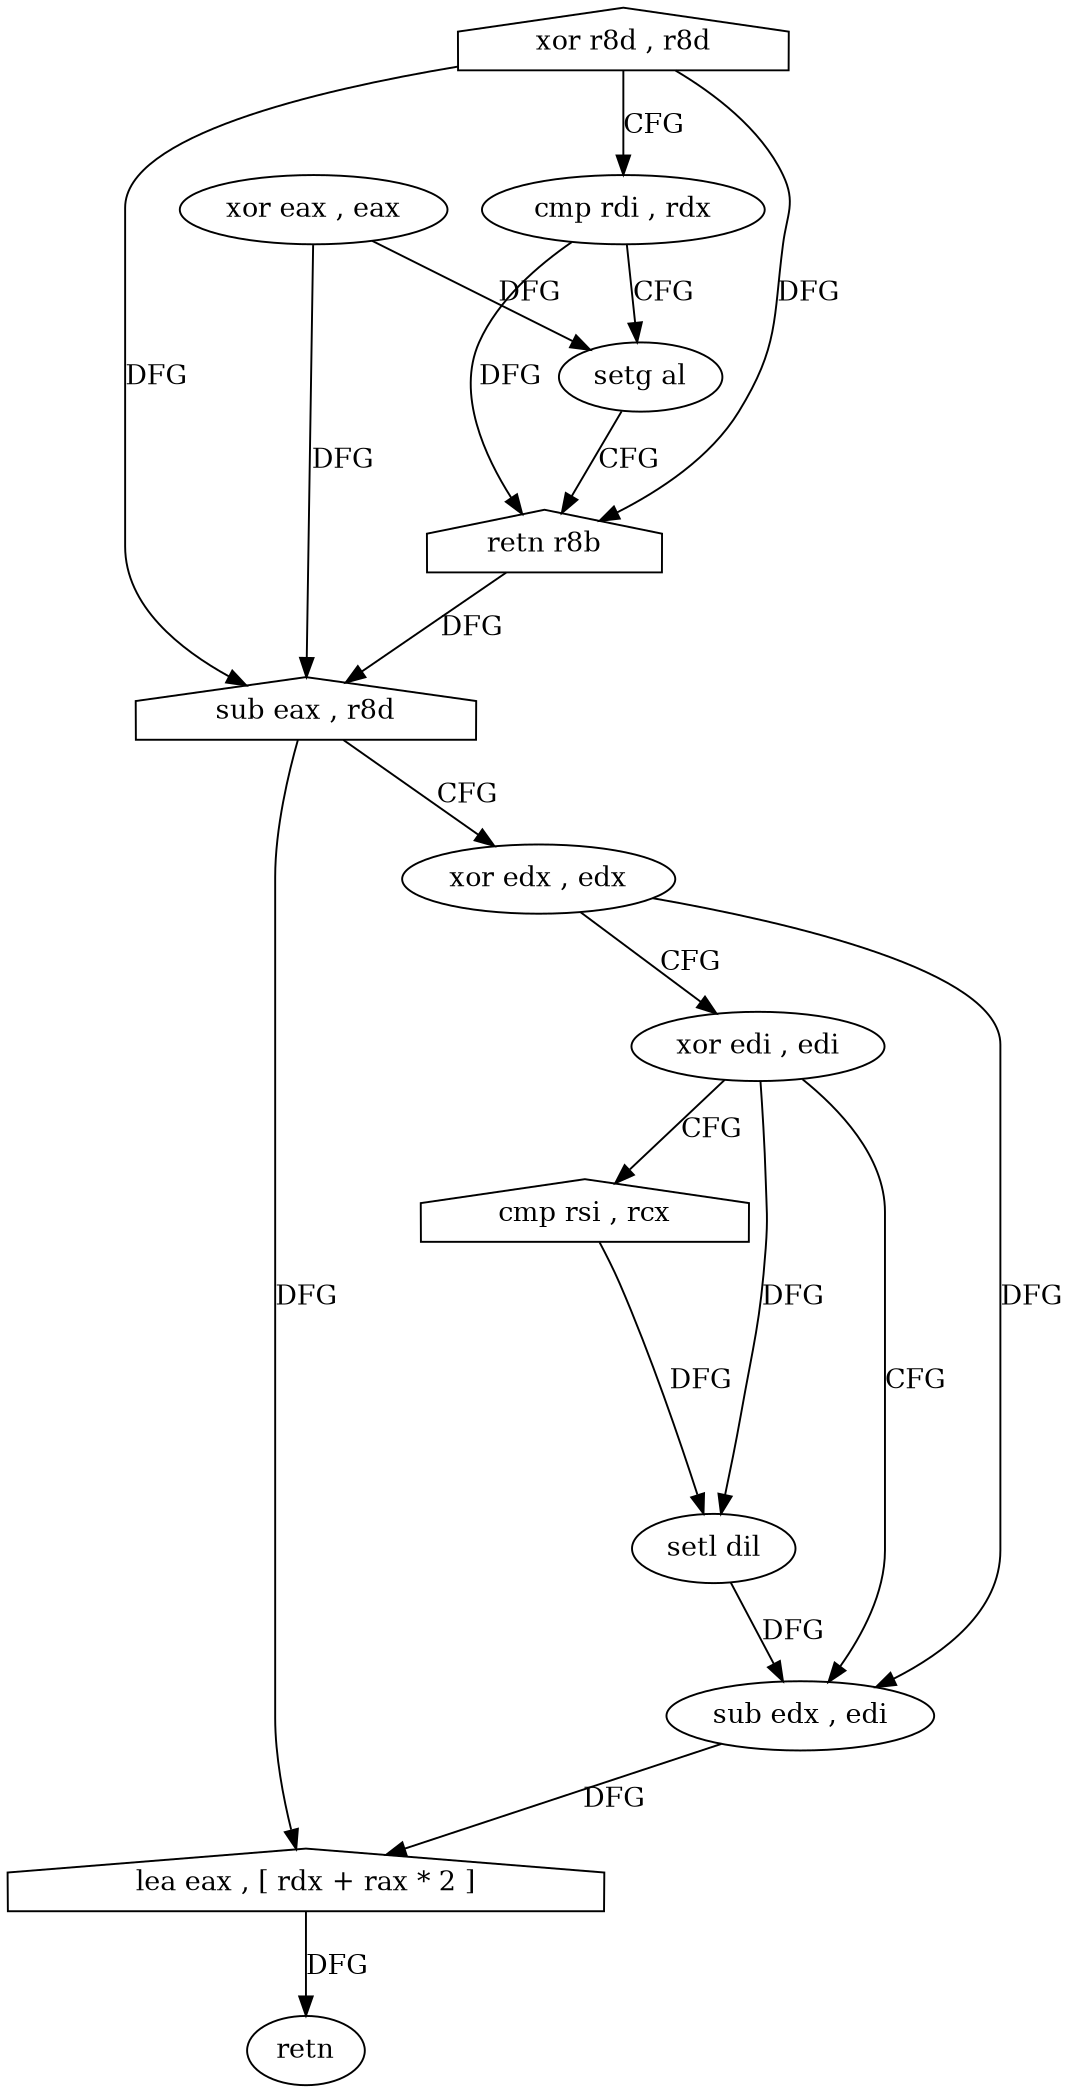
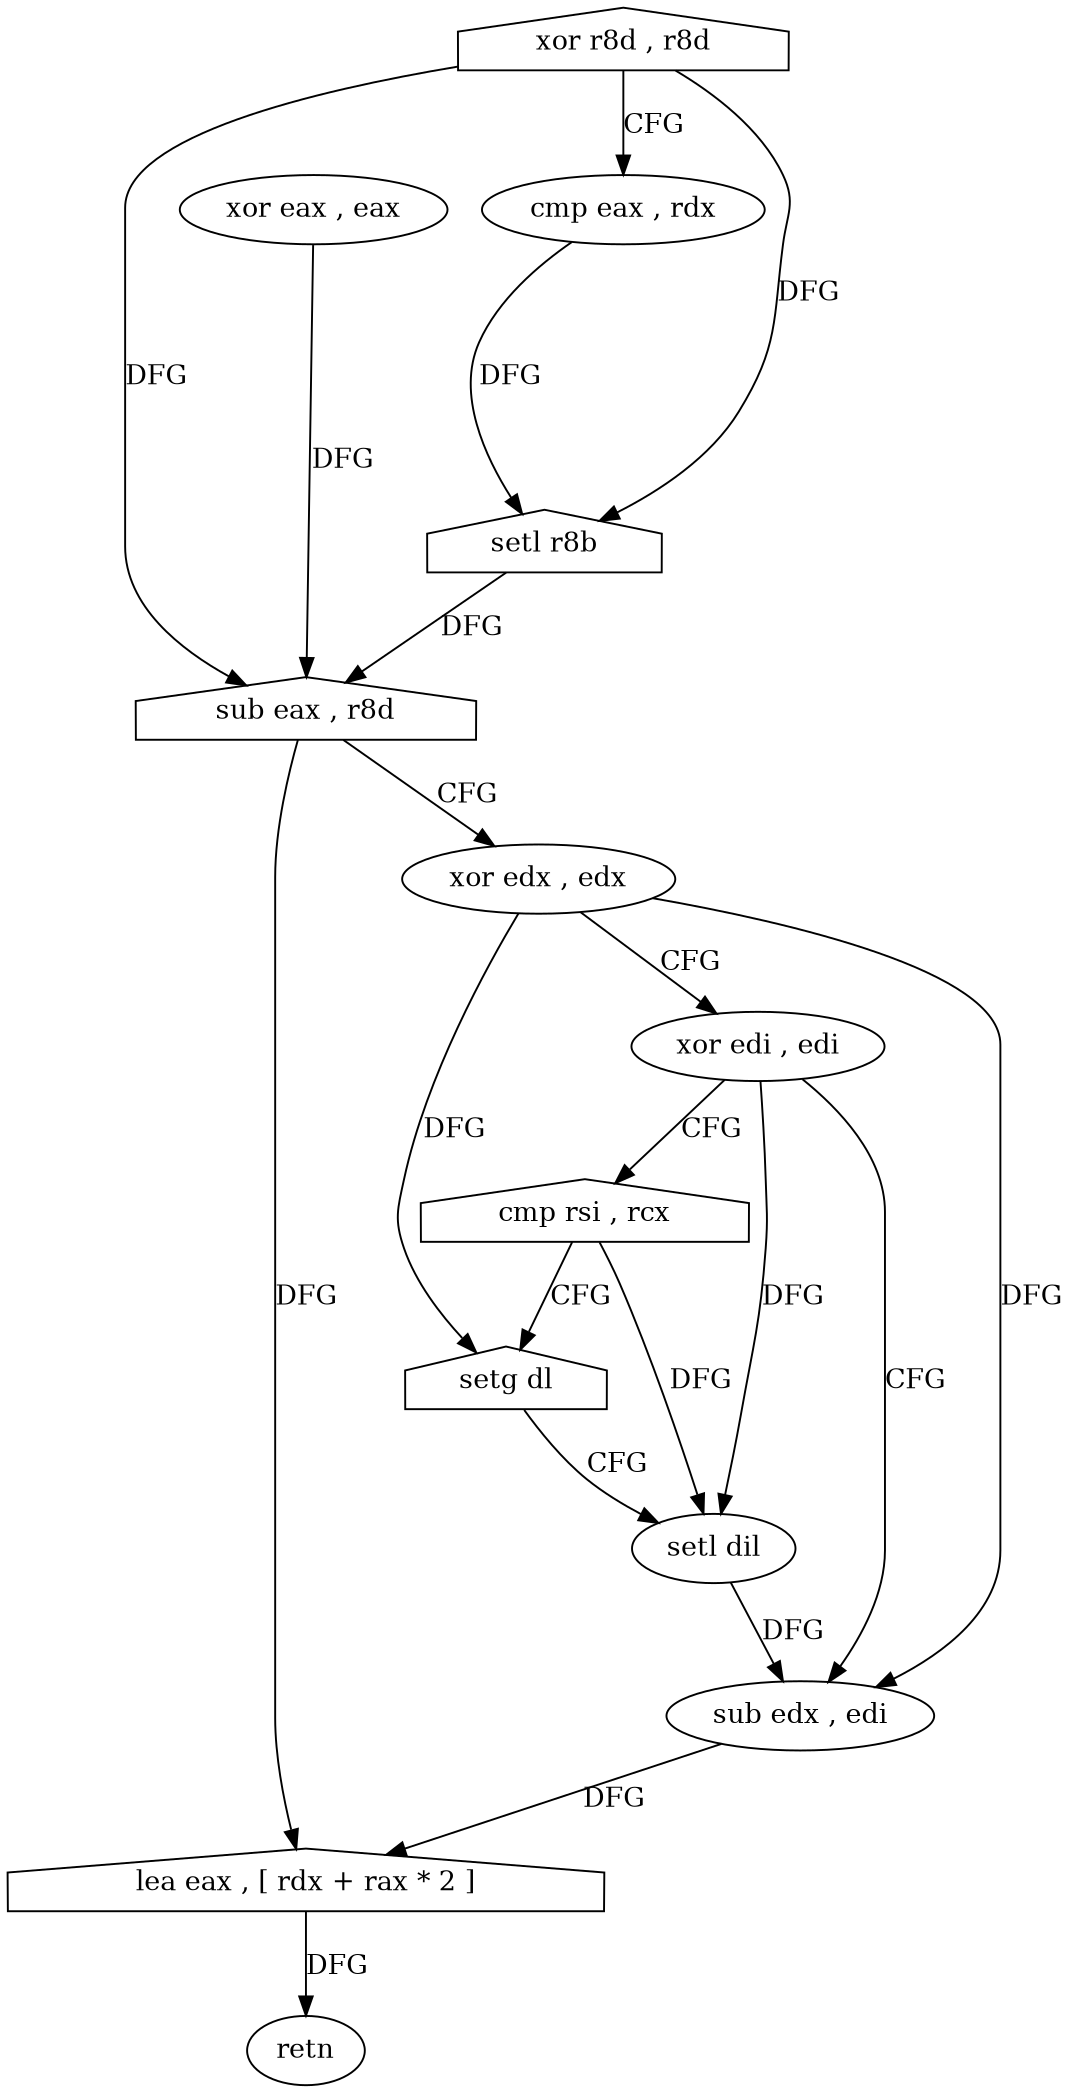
(623, 210) -> (623, 210)
(641, 377) -> none
(544, 544) -> (544, 544)
none -> (506, 1381)
